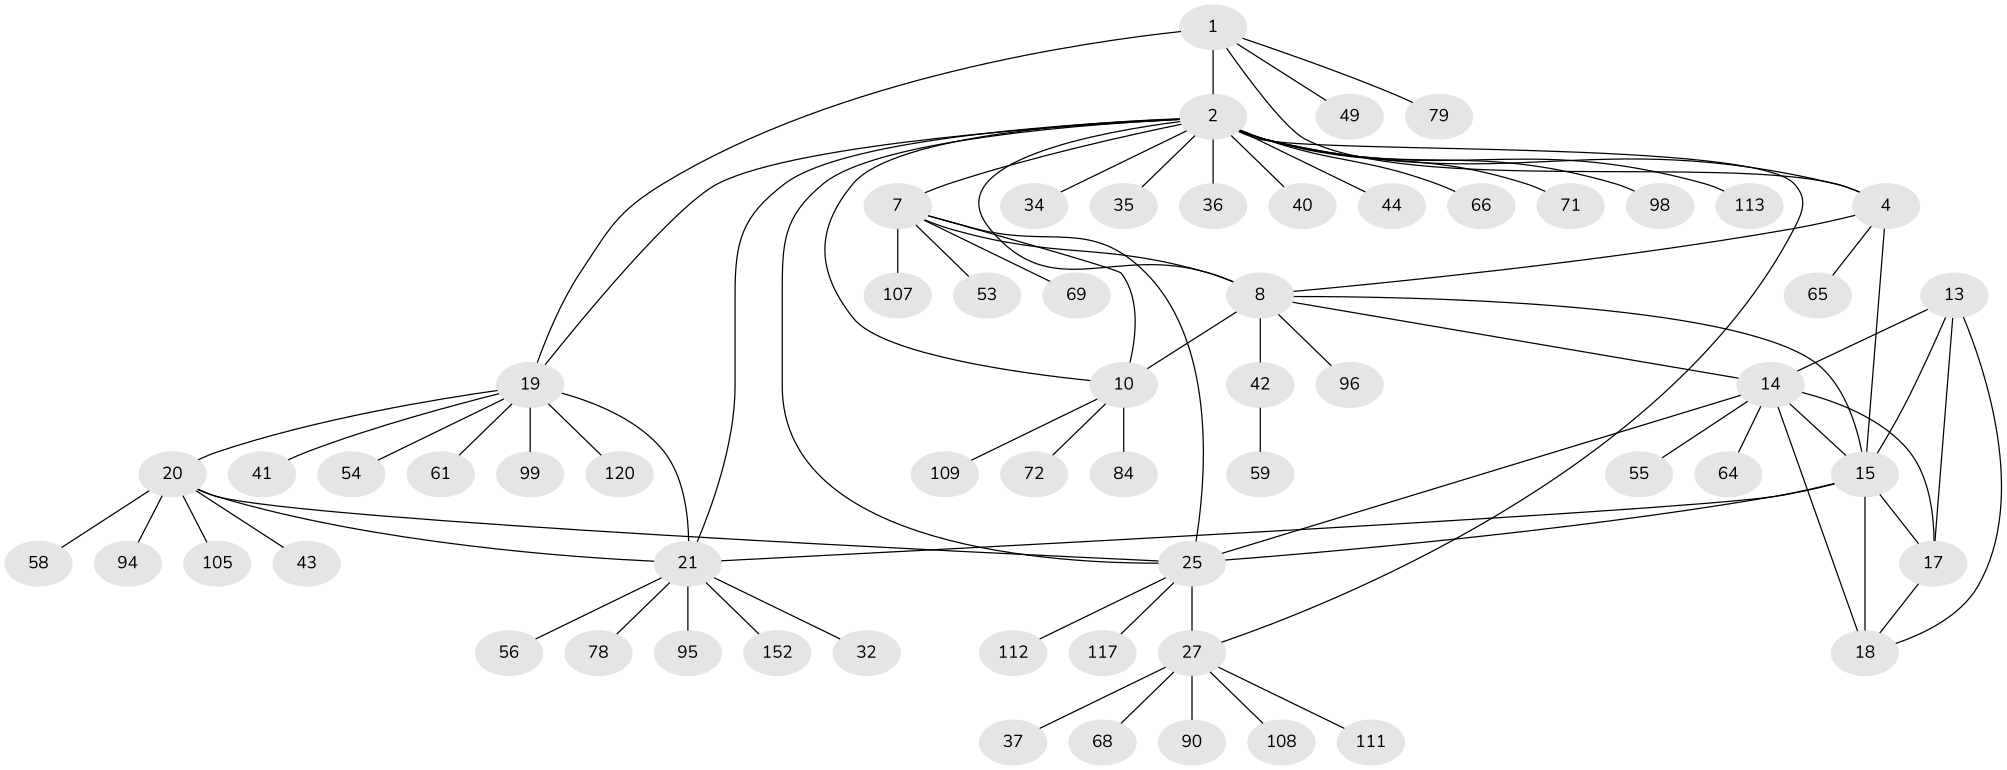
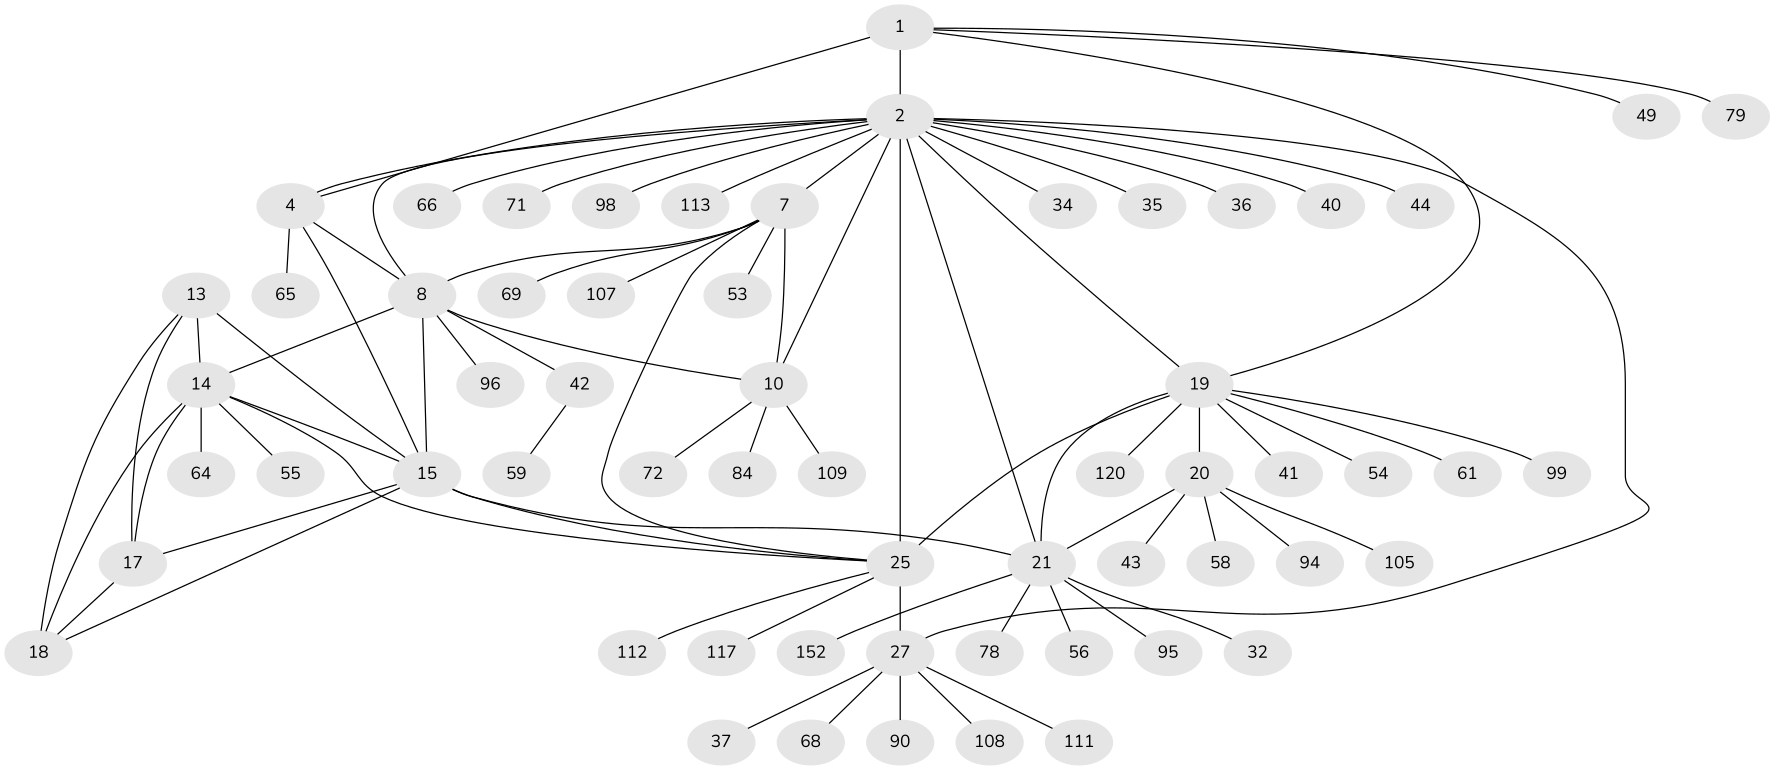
(677, 536) -> (1035, 455)
